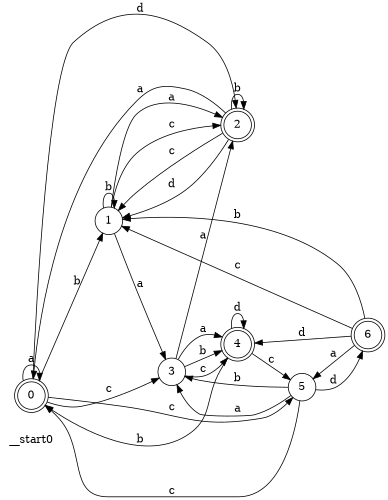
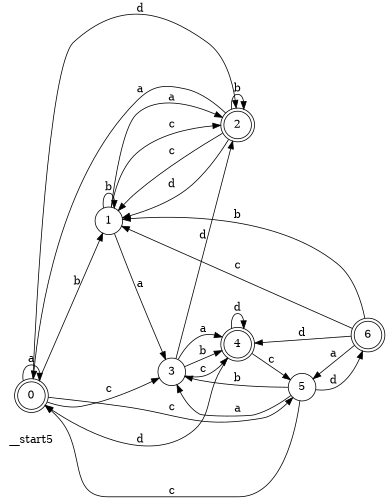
(203, 236) -> (203, 236)
(31, 440) -> (31, 440)
(140, 440) -> (140, 440)
